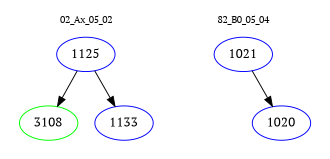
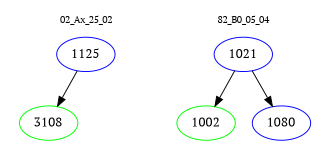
(86, 21) -> (86, 21)
(124, 123) -> none
none -> (206, 123)
(281, 123) -> (281, 123)
